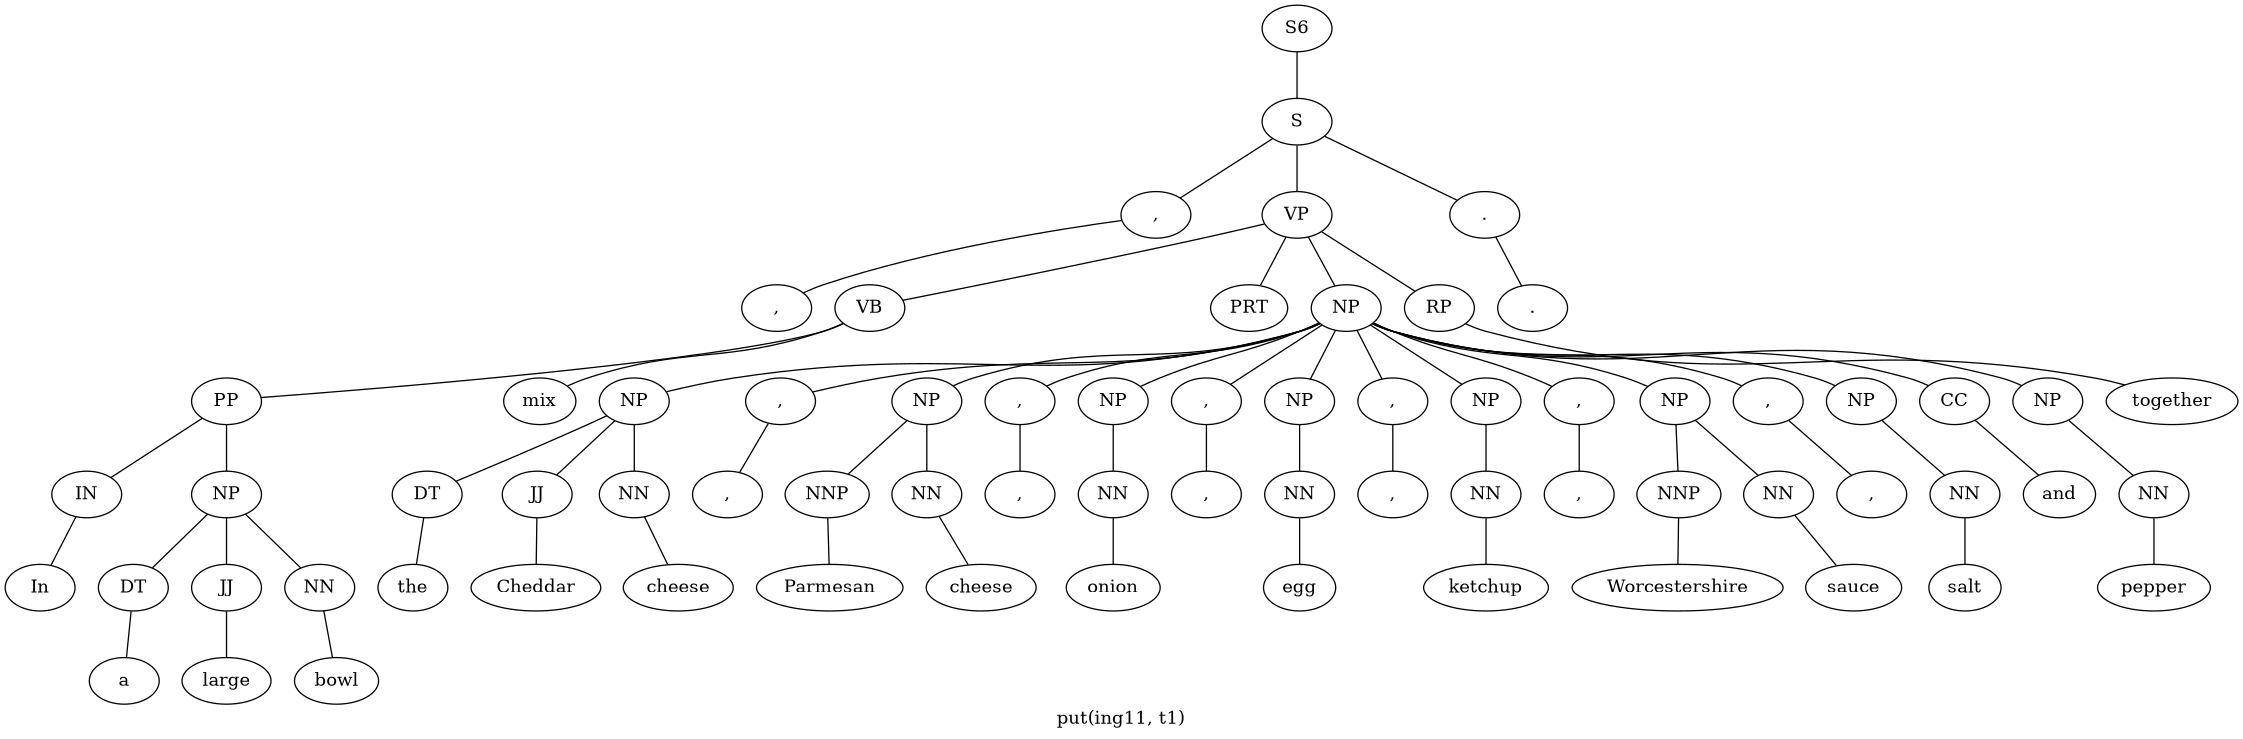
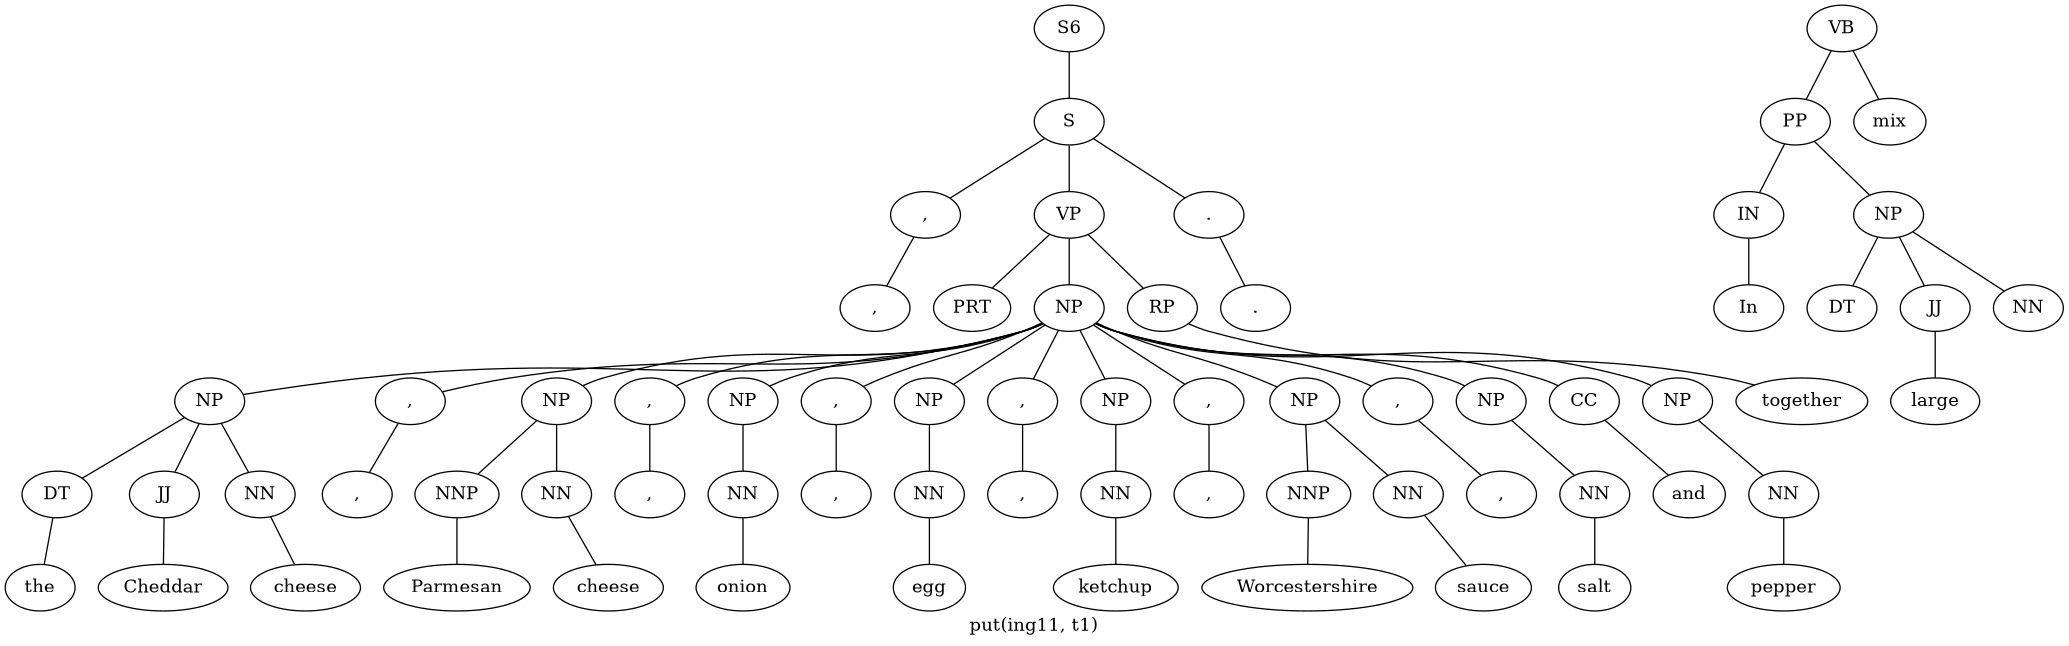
(1084, 263) -> none
(124, 681) -> none
(337, 681) -> none
